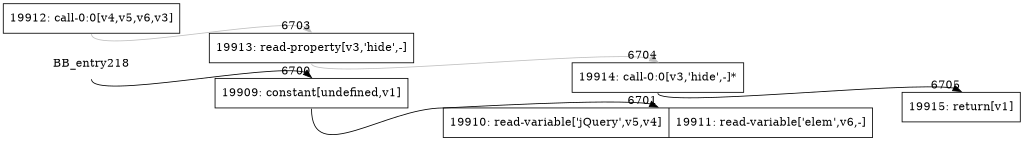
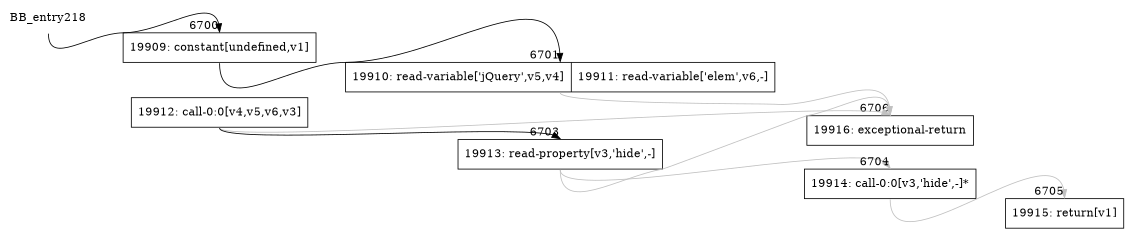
(197, 34) -> (419, 133)
(805, 93) -> (974, 200)
none -> (890, 131)
